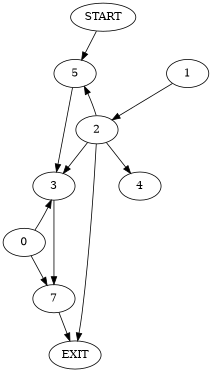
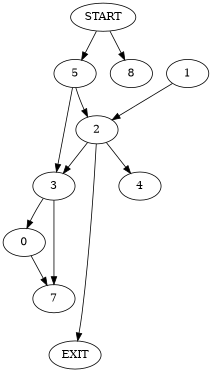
none -> (131, 74)
(92, 104) -> (80, 99)
(42, 219) -> (36, 210)
(63, 323) -> none
